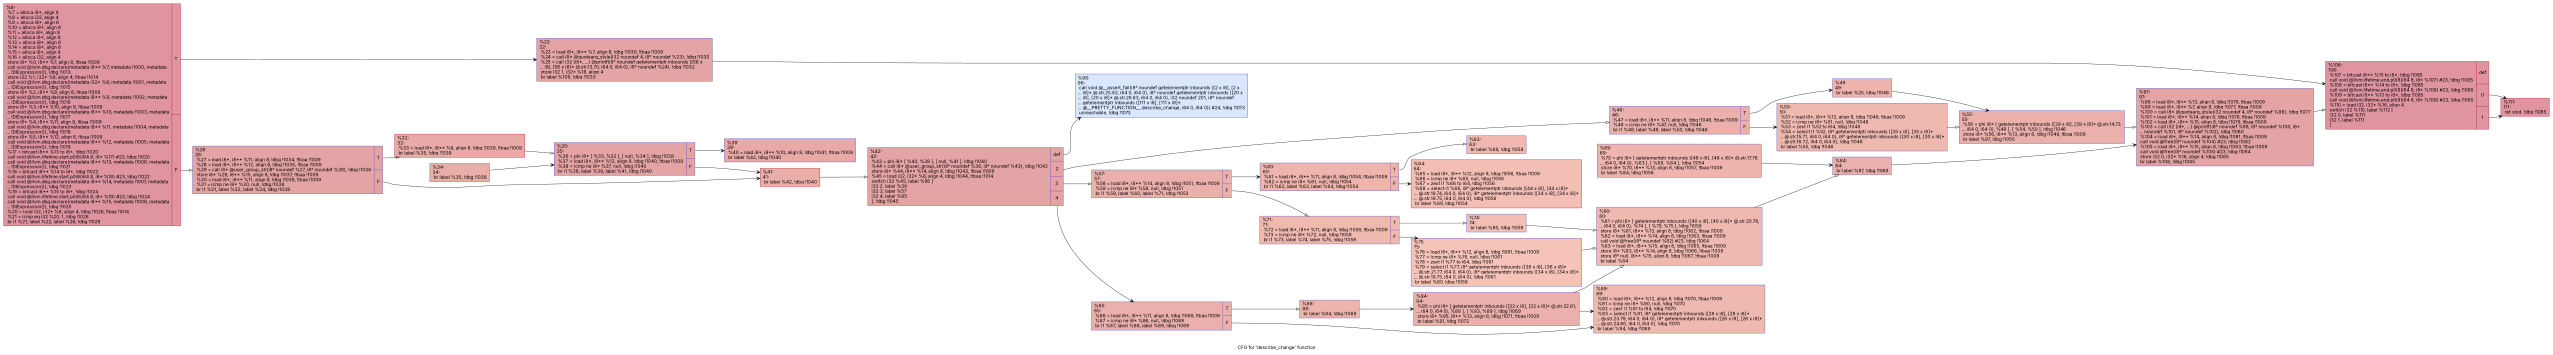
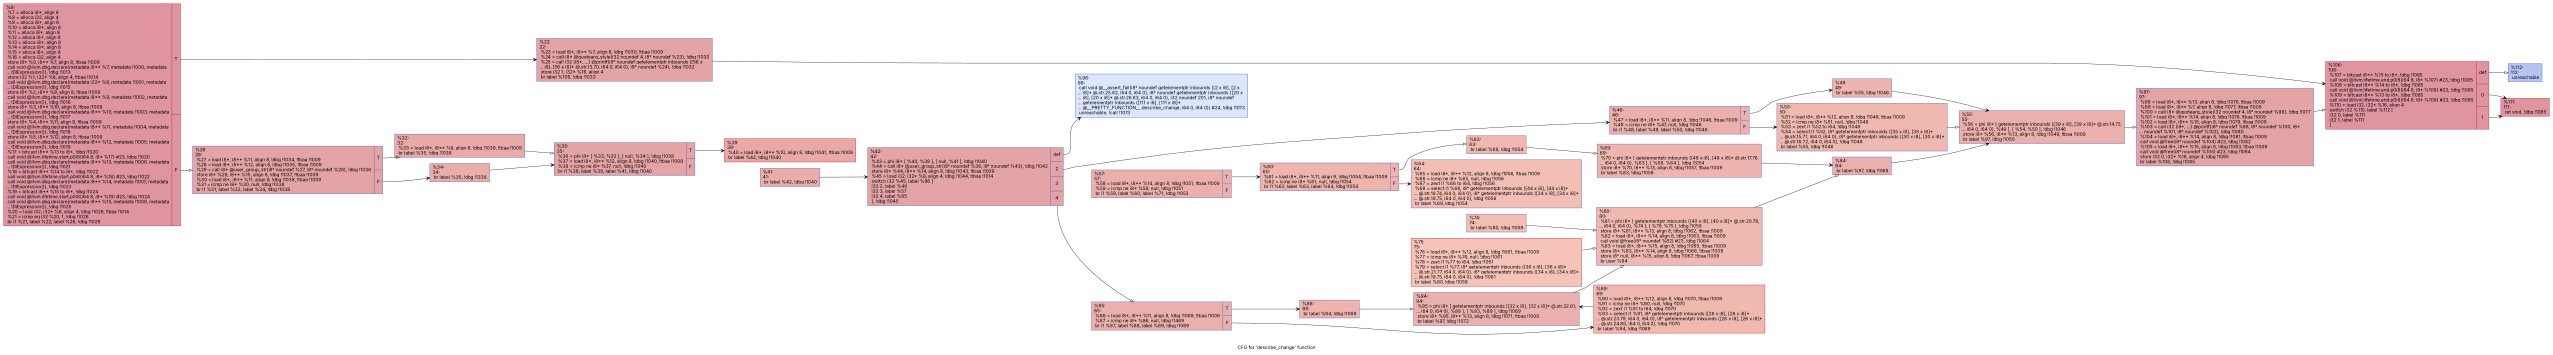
none -> (2525, 73)
(1862, 93) -> (1862, 93)
(1104, 113) -> (1104, 113)
(1334, 138) -> (1334, 138)
(460, 146) -> (460, 146)
(790, 150) -> (790, 150)
none -> (1560, 150)
(2013, 158) -> (1939, 156)
(726, 169) -> none
(1627, 173) -> (1627, 173)
(460, 177) -> (460, 177)
(790, 177) -> (790, 177)
(842, 177) -> (842, 177)
(570, 184) -> (405, 181)
(1076, 184) -> none
(1496, 184) -> (1496, 184)
(889, 186) -> (889, 186)
(1329, 230) -> none
(1614, 261) -> (1613, 261)
(1082, 262) -> (1082, 262)
(1496, 262) -> (1496, 262)
(1264, 309) -> (1264, 309)
(1385, 309) -> (1385, 309)
(1679, 309) -> (1679, 309)
(1585, 311) -> (1588, 307)
(1139, 321) -> (1139, 321)
(1443, 321) -> (1443, 321)
